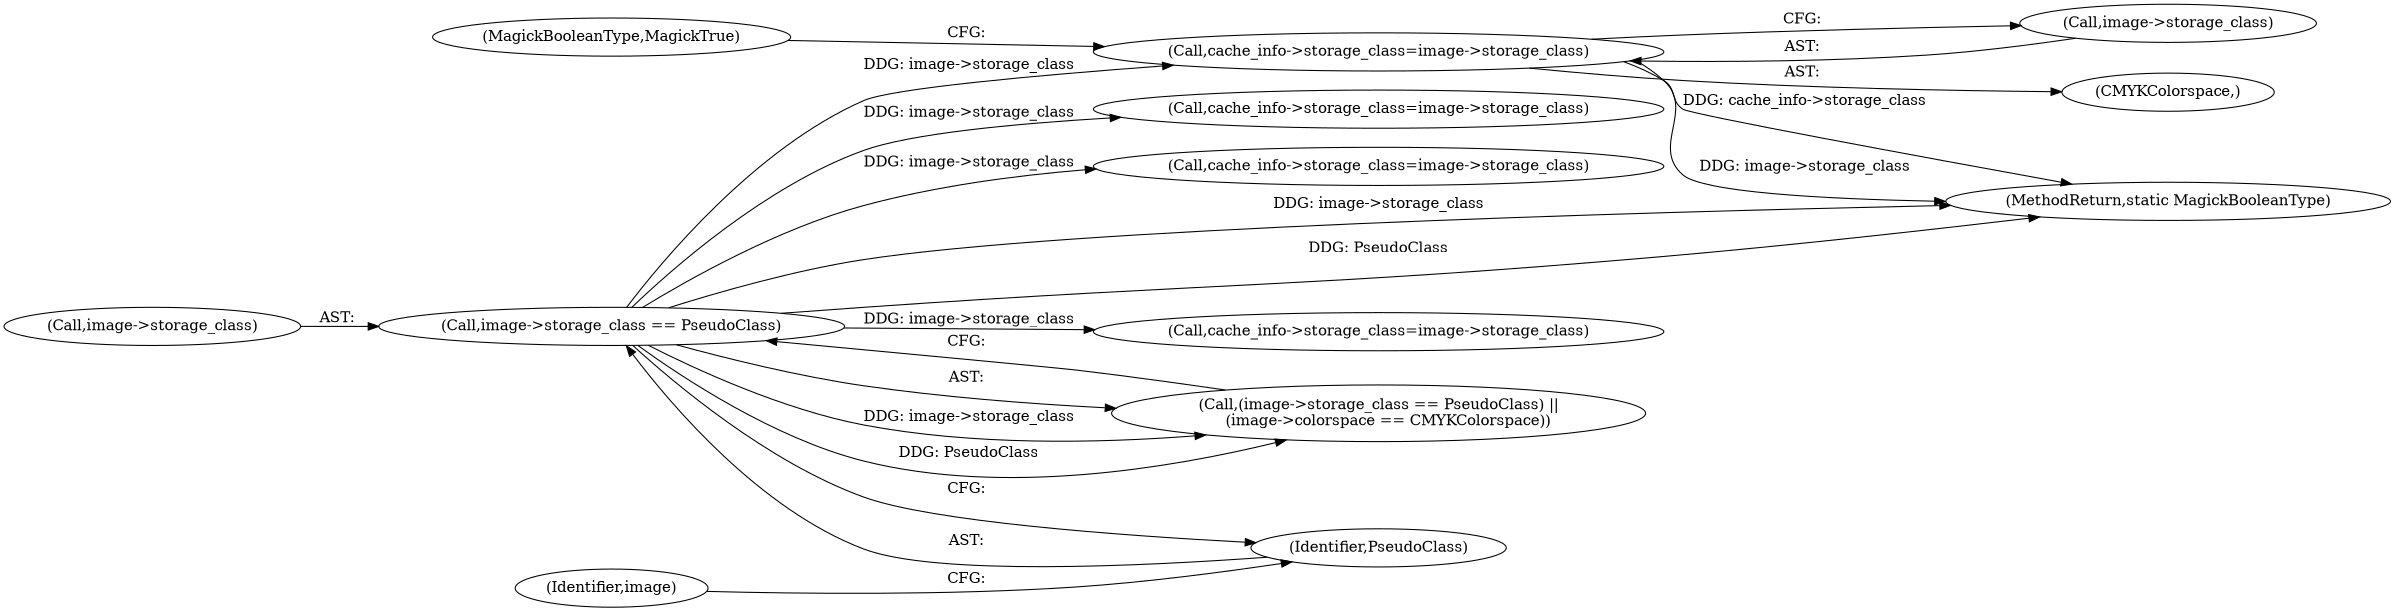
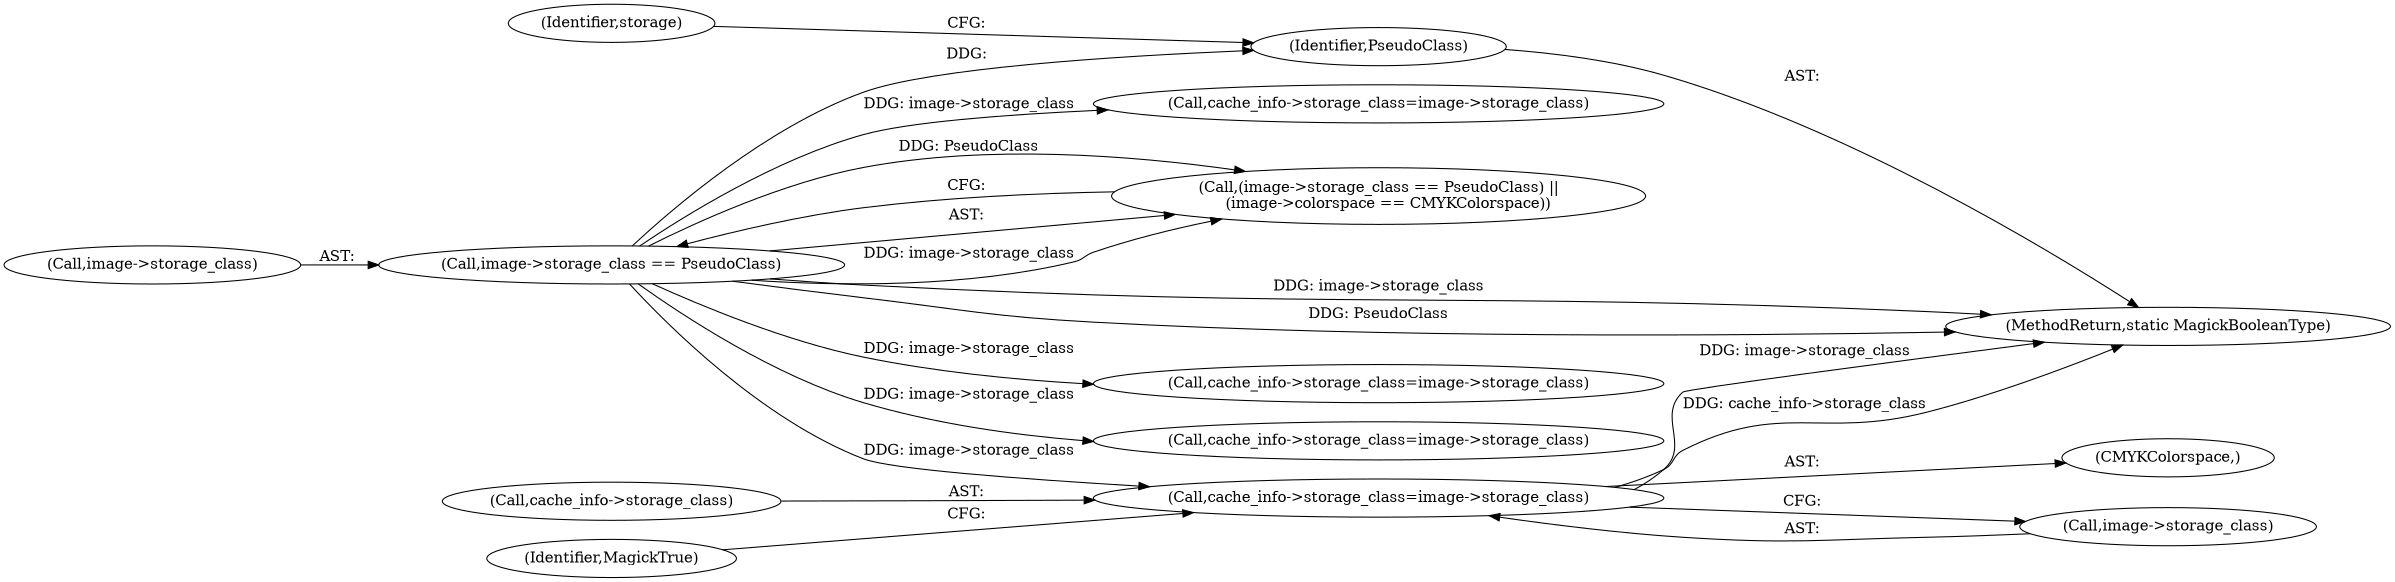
(612, 37) -> (612, 558)
(969, 489) -> (969, 55)
none -> (612, 501)
(912, 560) -> (1831, 138)
(612, 588) -> (612, 23)
